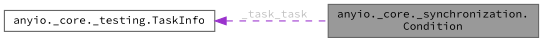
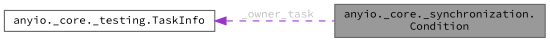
(271, 15) -> (275, 15)
